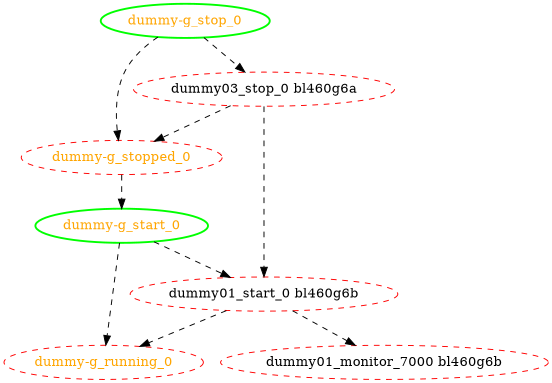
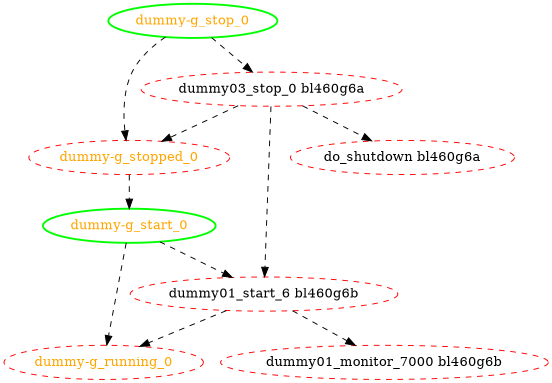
none -> (402, 157)
(264, 294) -> (264, 294)
